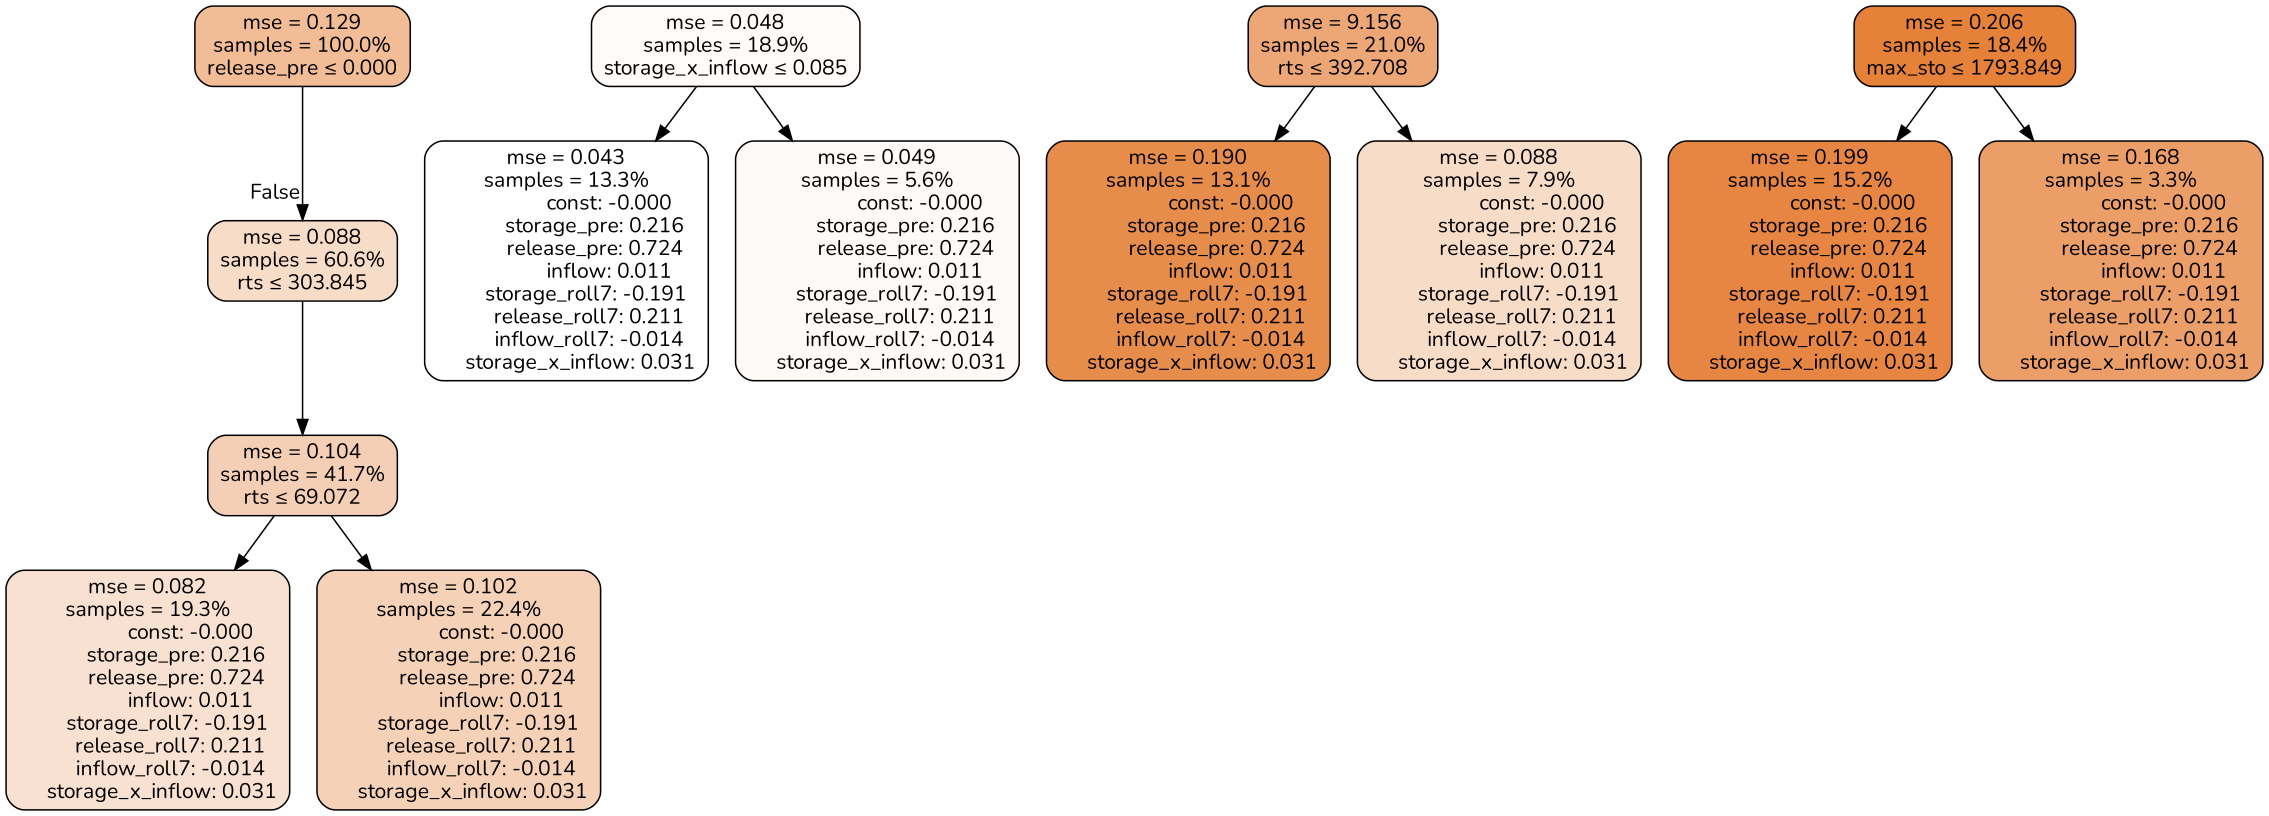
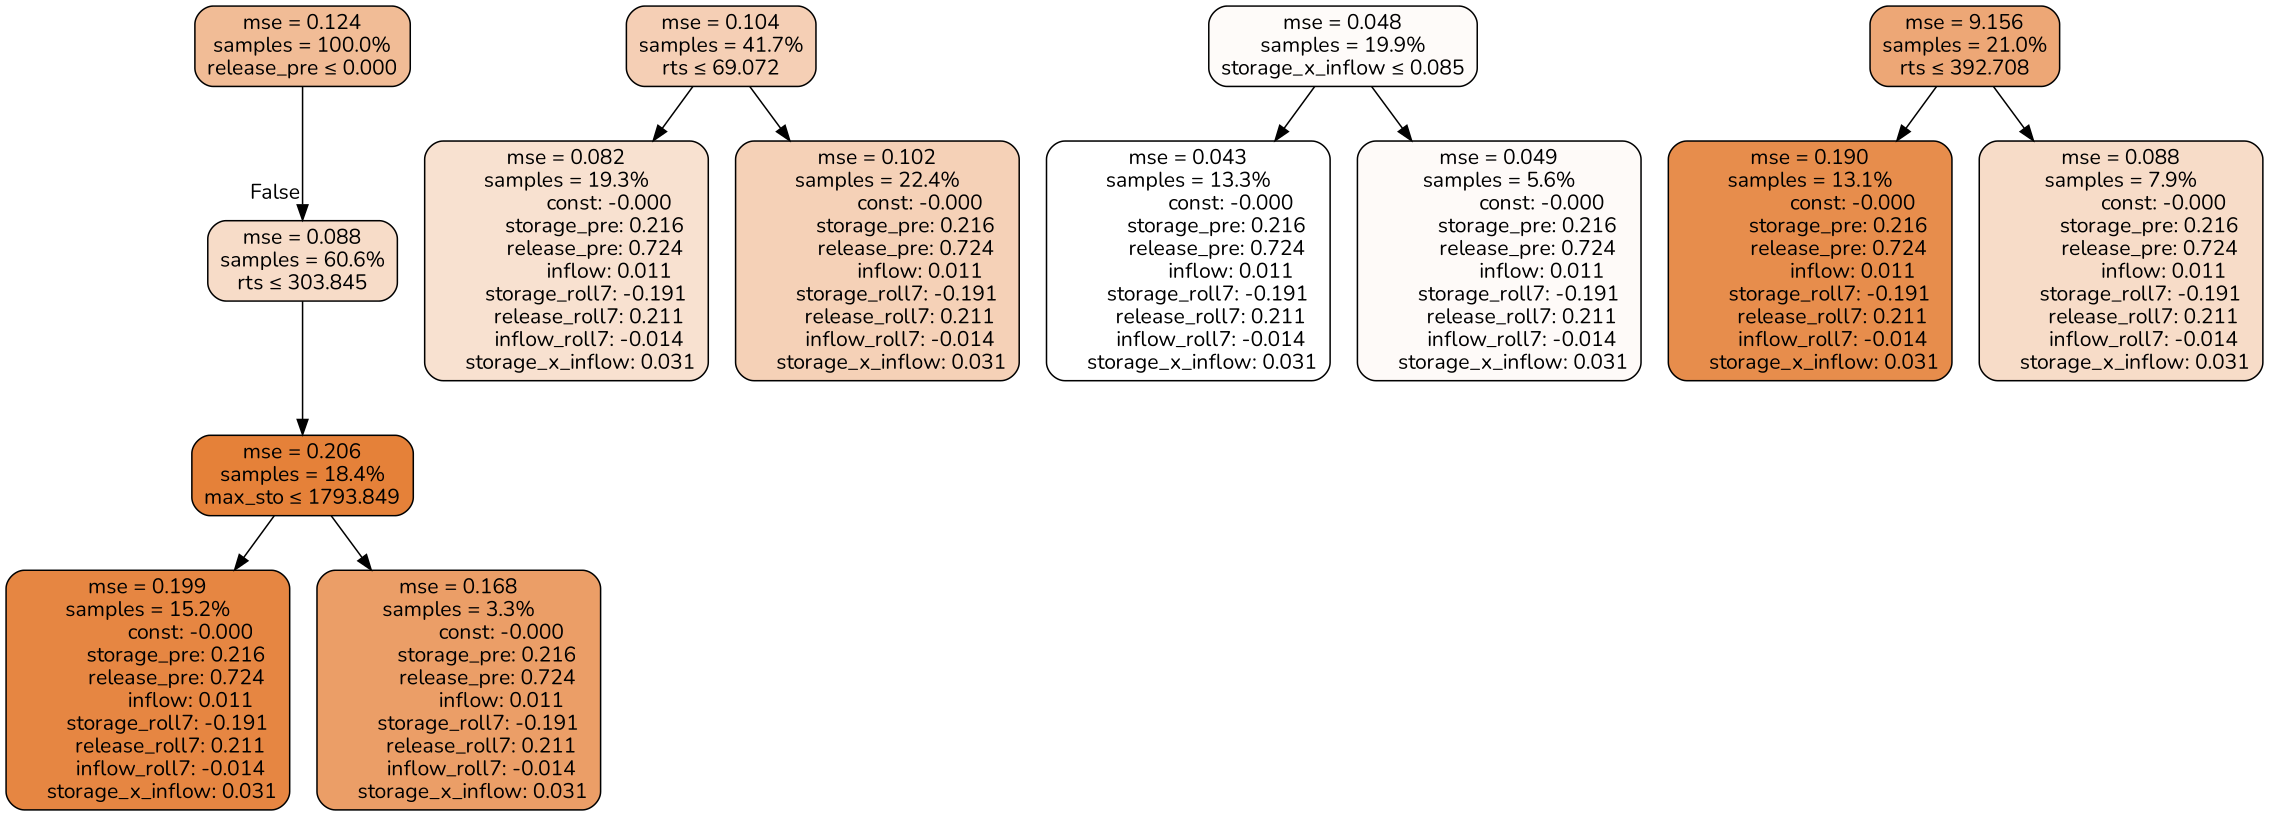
(303, 46) -> (303, 46)
(726, 46) -> (1343, 46)
(303, 360) -> (303, 360)
